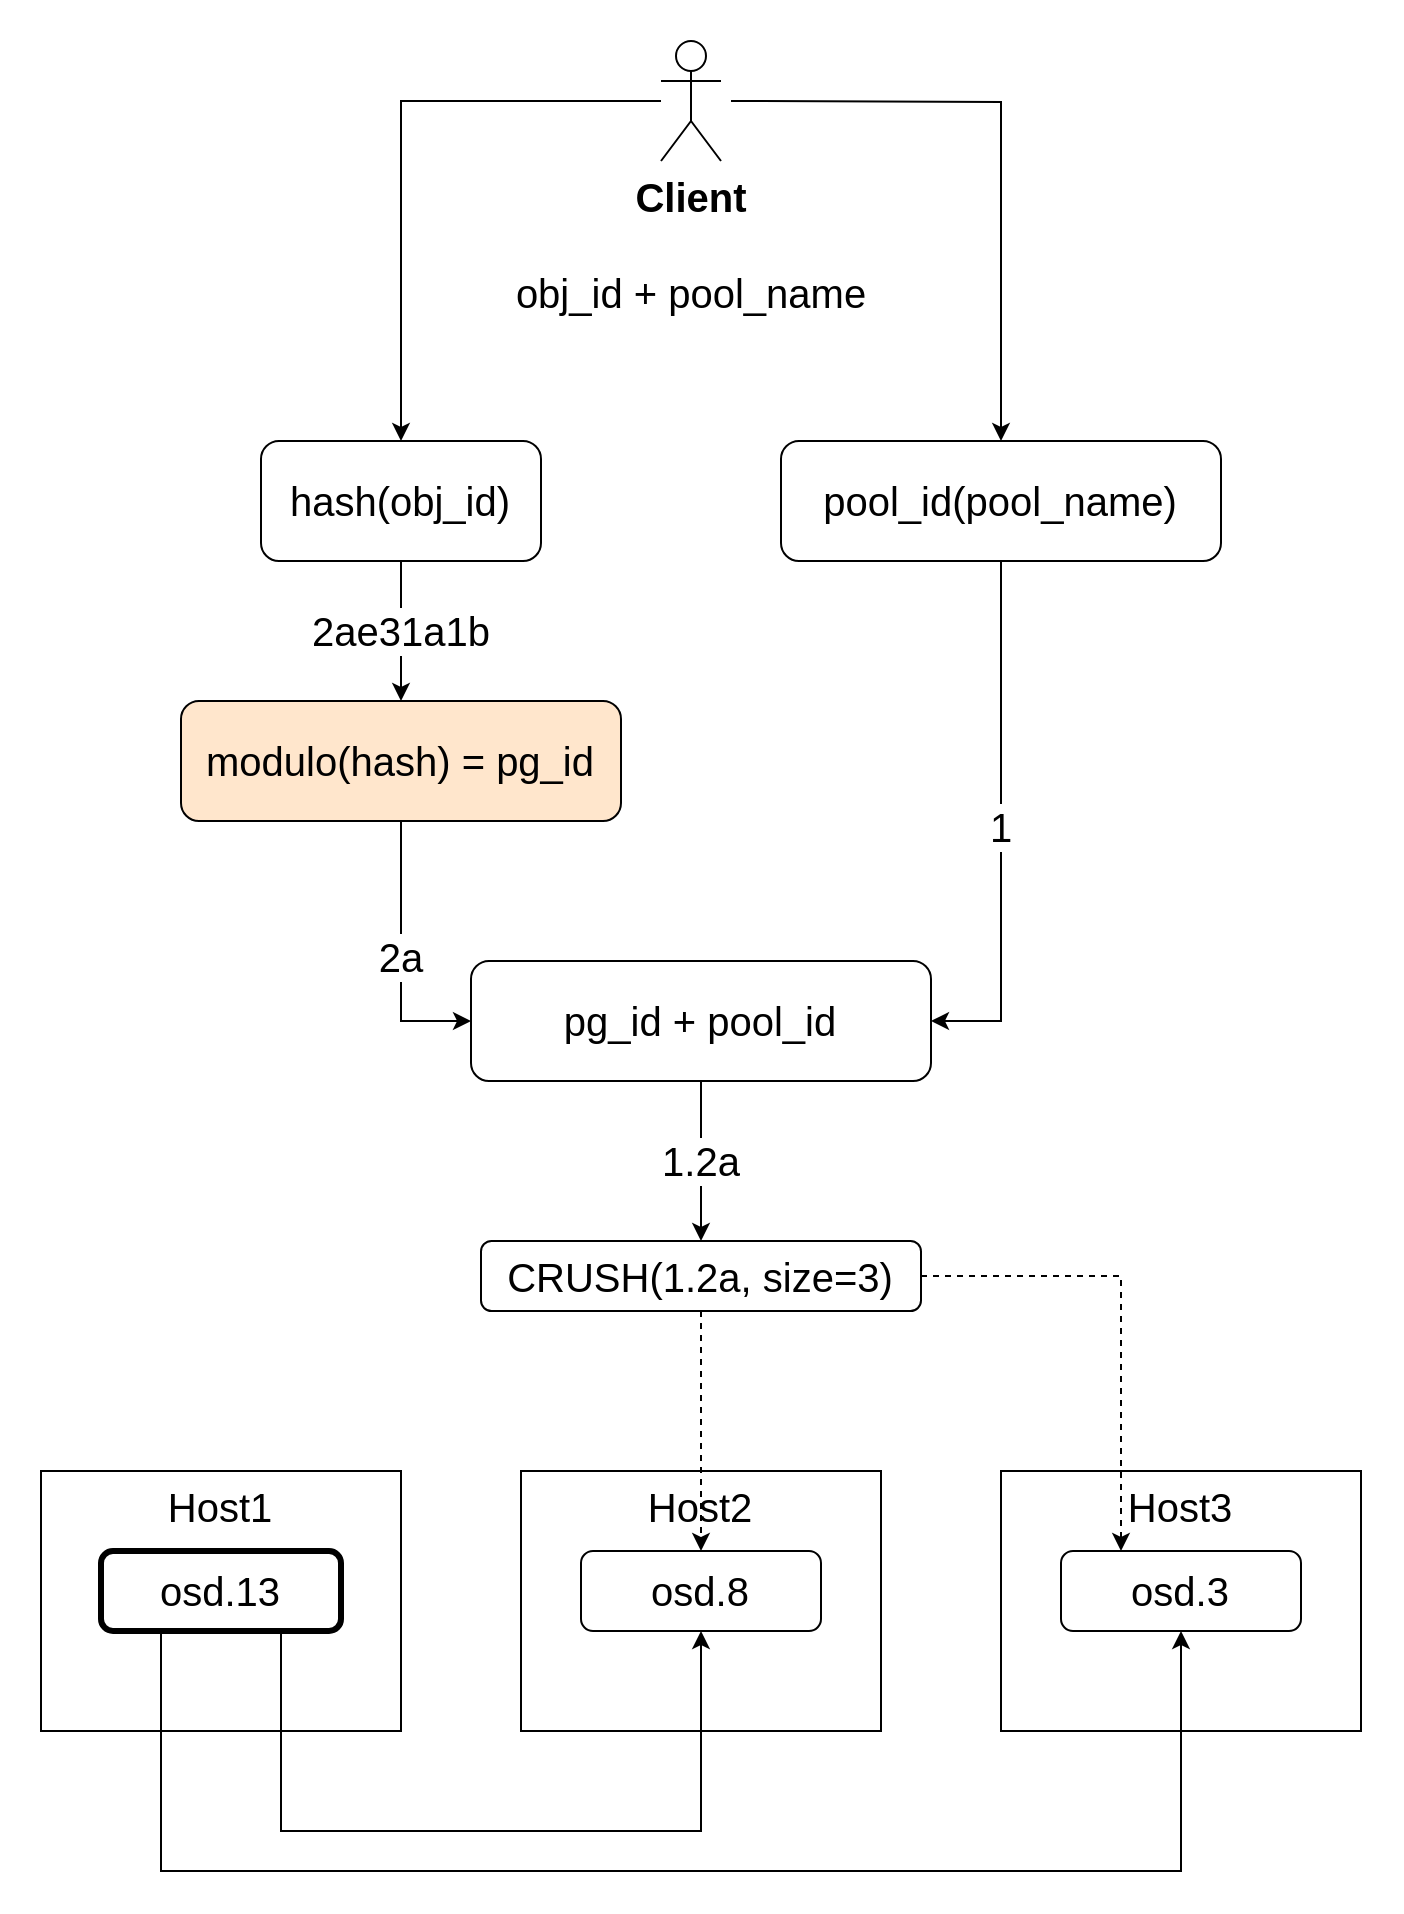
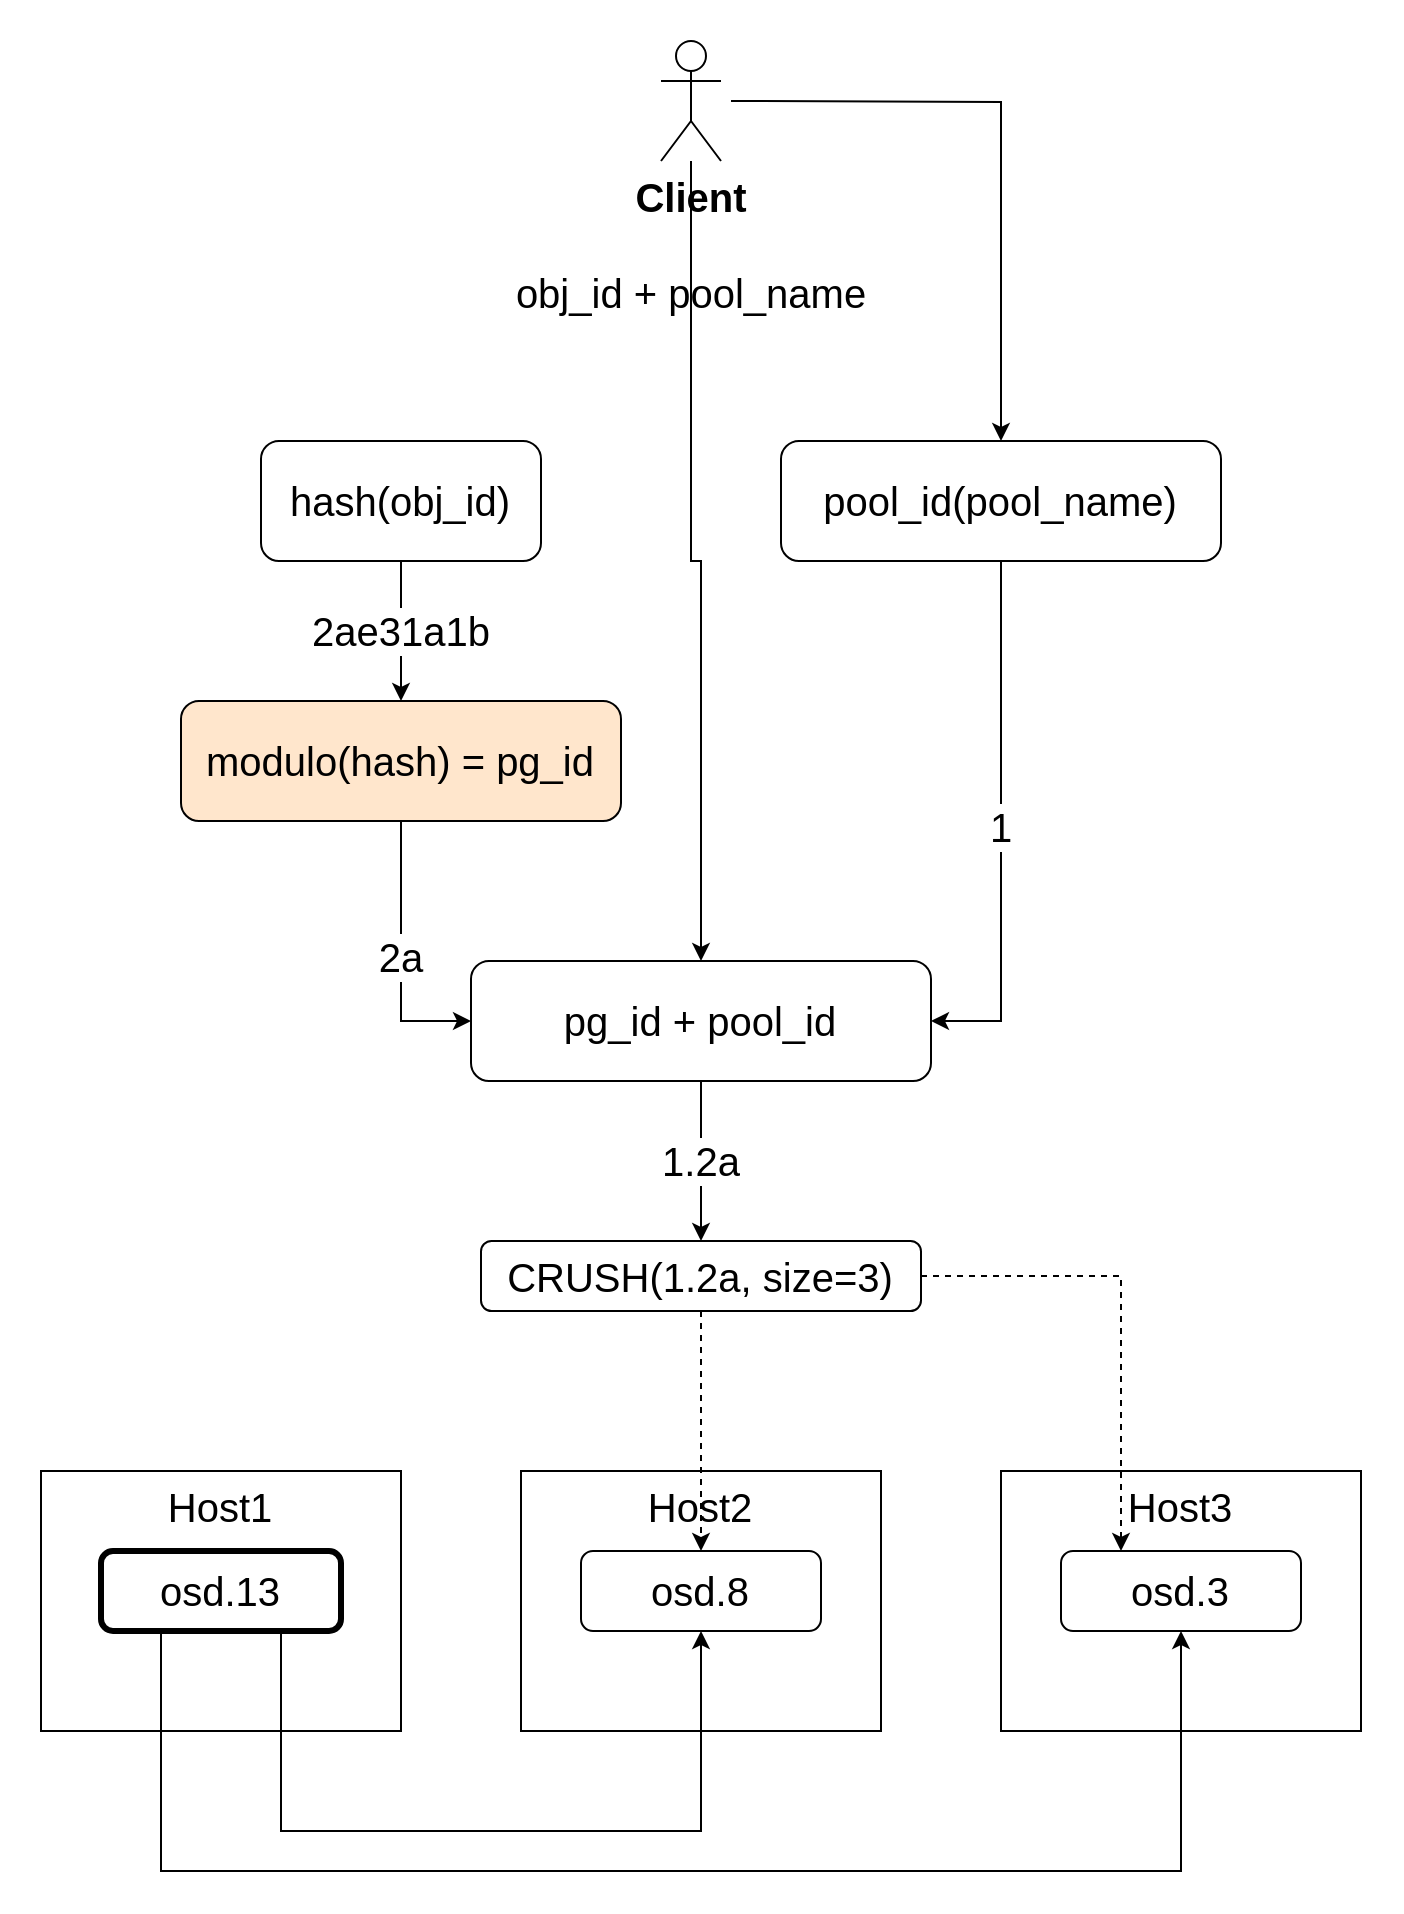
(401, 134) -> (701, 572)
